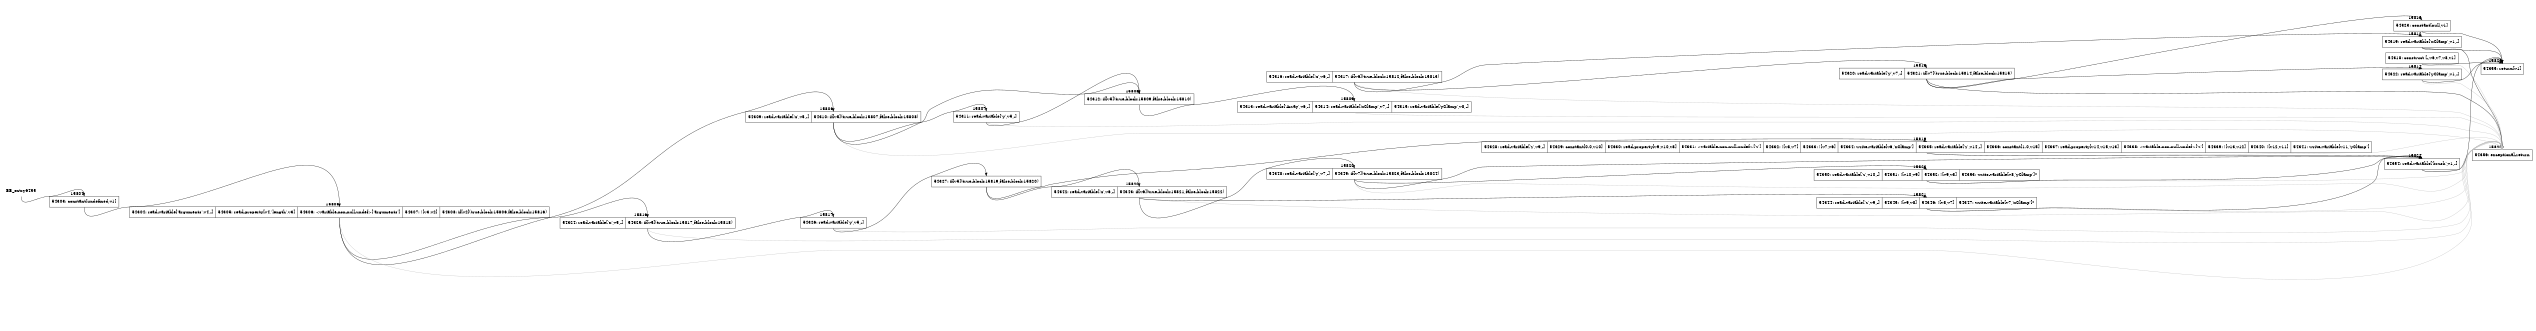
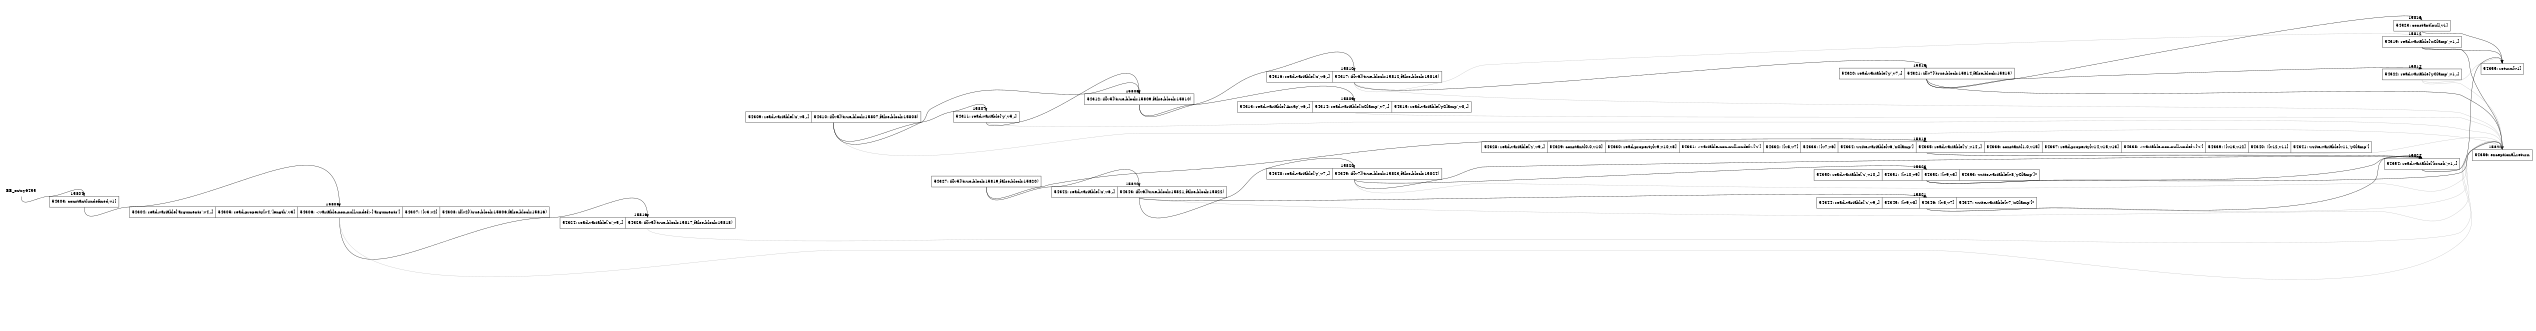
(1882, 48) -> (1882, 48)
(2422, 58) -> none
(2465, 78) -> (2465, 78)
none -> (1246, 79)
(2224, 181) -> (2224, 181)
(586, 205) -> none
(833, 223) -> none
